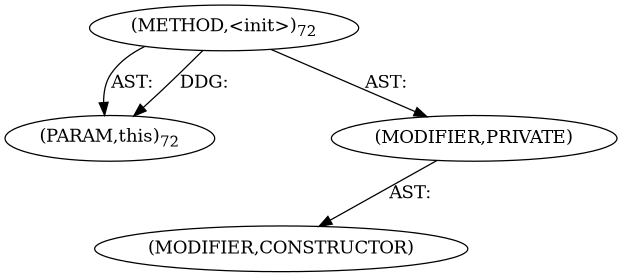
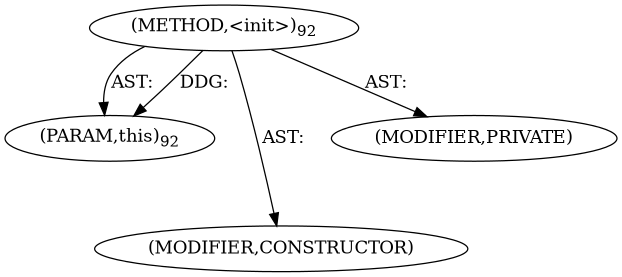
(307, 26) -> (307, 26)
(170, 136) -> (170, 136)
(384, 190) -> (255, 131)
